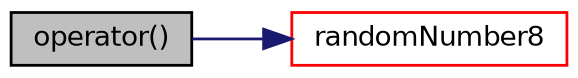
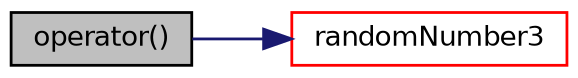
(429, 39) -> (429, 39)
